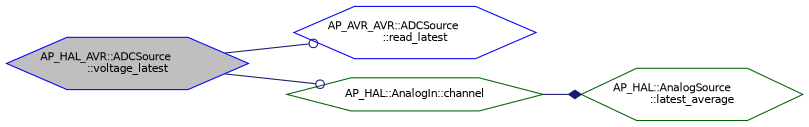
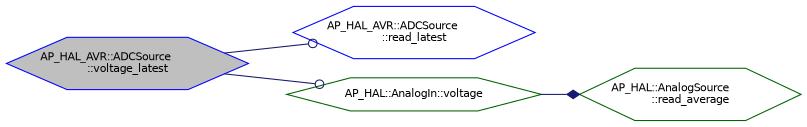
(415, 33) -> (414, 33)
(415, 94) -> (414, 94)
(692, 94) -> (690, 94)
